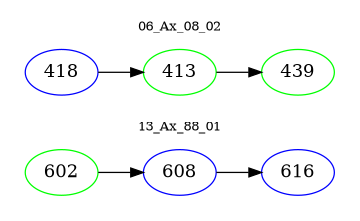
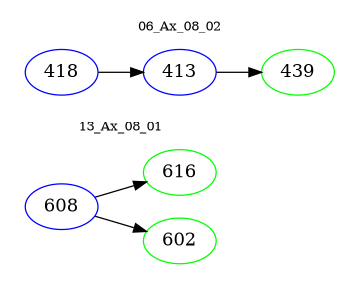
(180, 72) -> (180, 72)
(180, 127) -> (121, 127)
(114, 172) -> (115, 222)
(298, 172) -> (180, 172)
